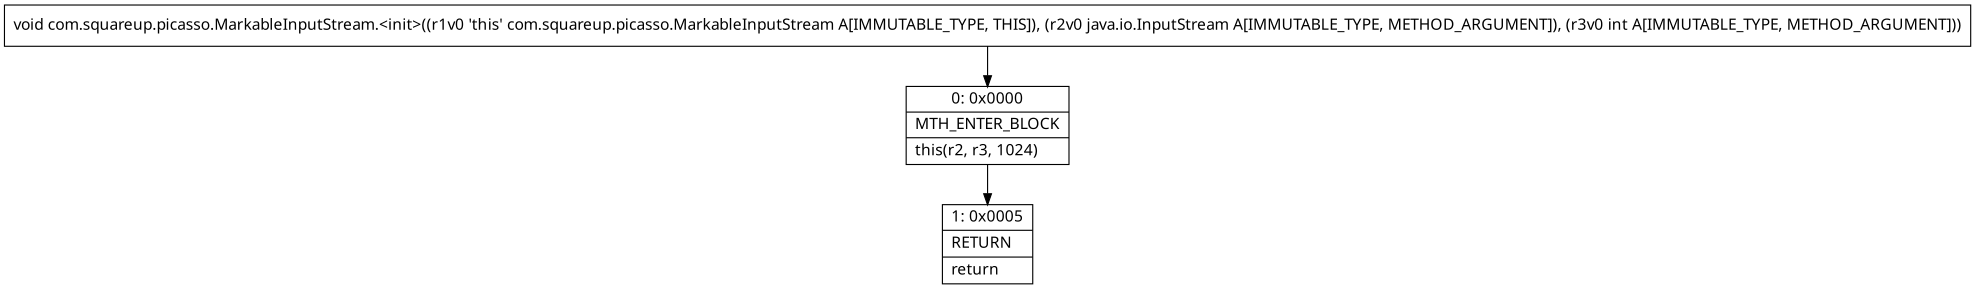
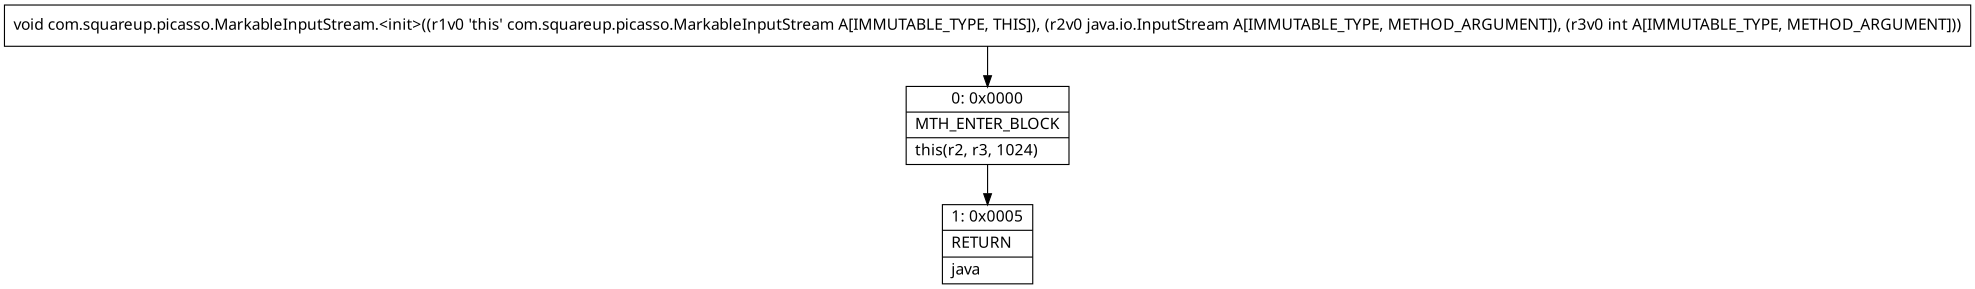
(975, 270) -> (966, 270)
